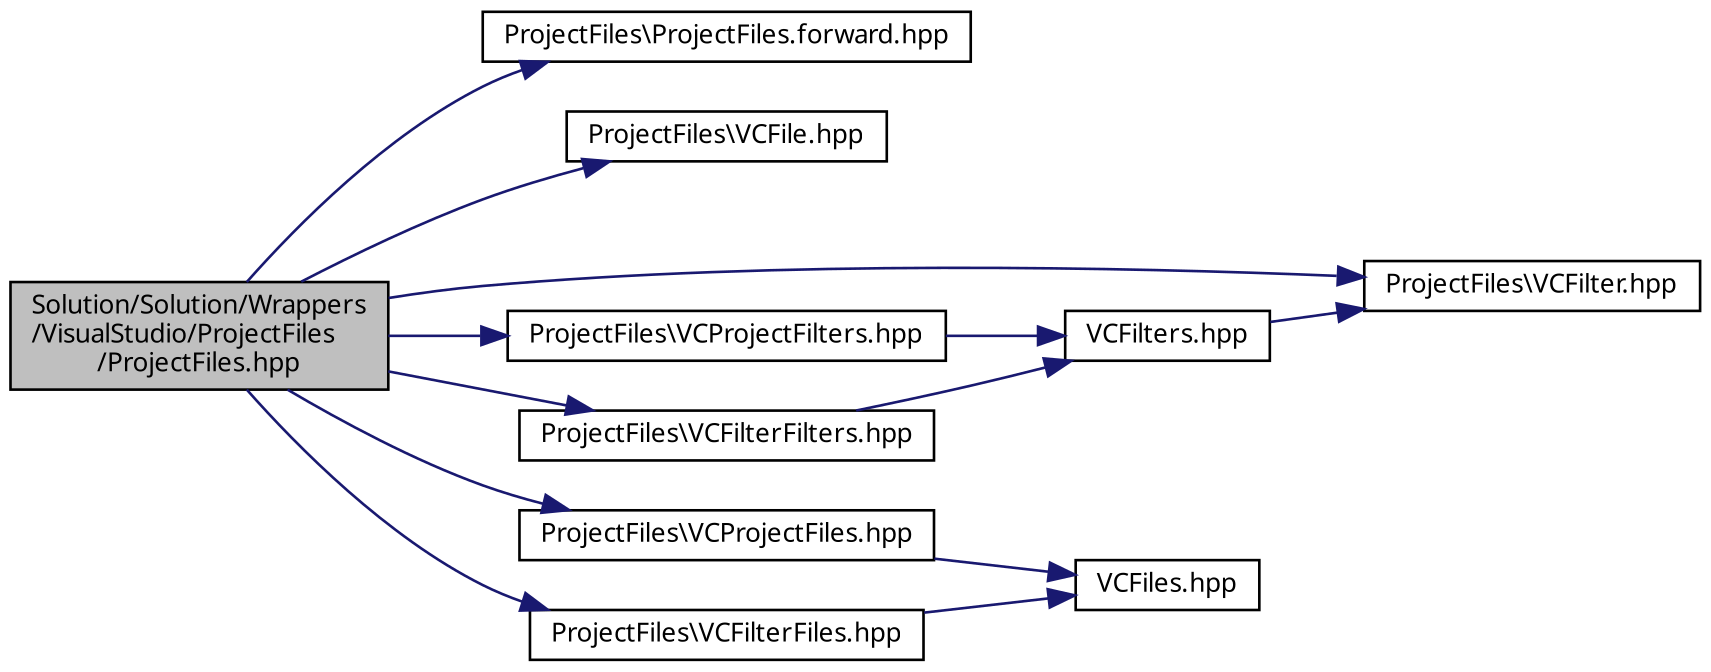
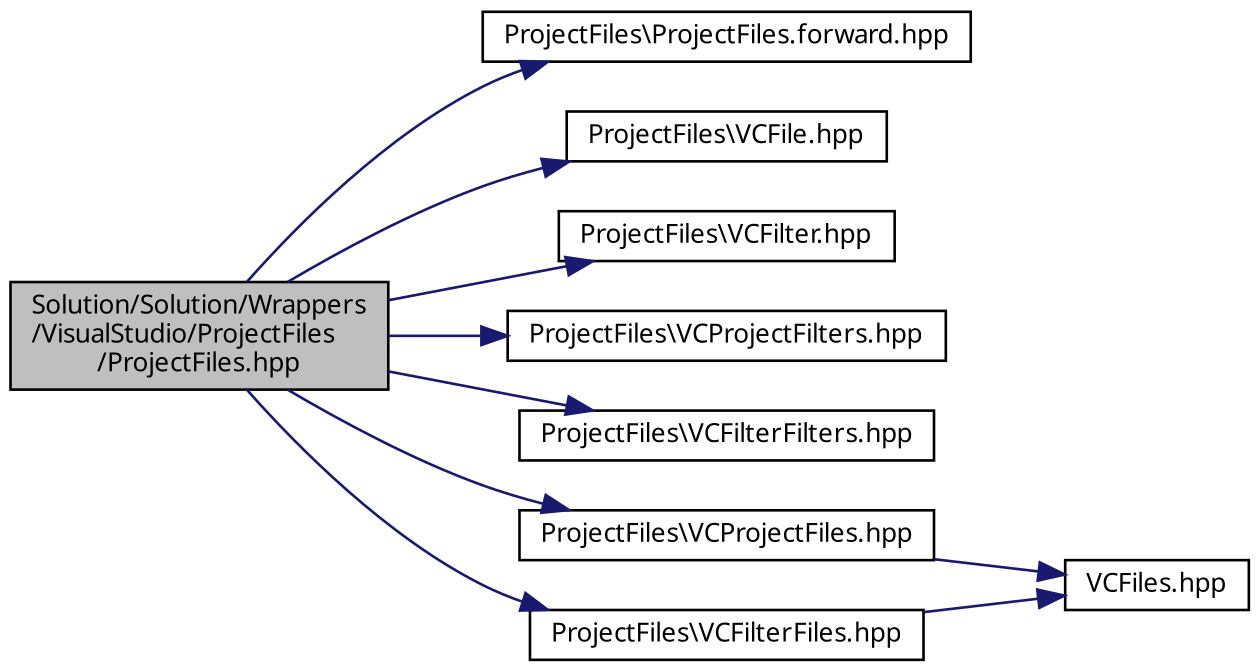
(1168, 336) -> none
